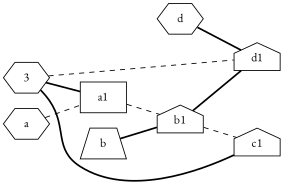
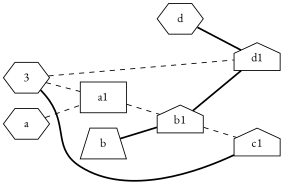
(63, 87) -> (63, 87)
